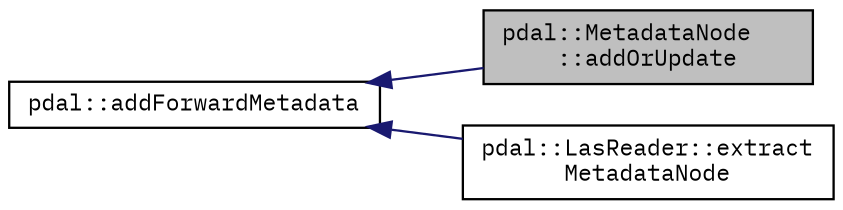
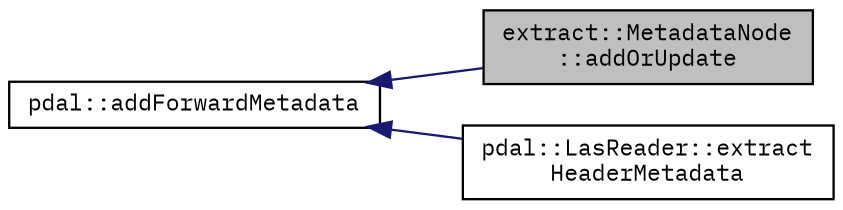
(648, 47) -> (648, 47)
(648, 162) -> (648, 162)
